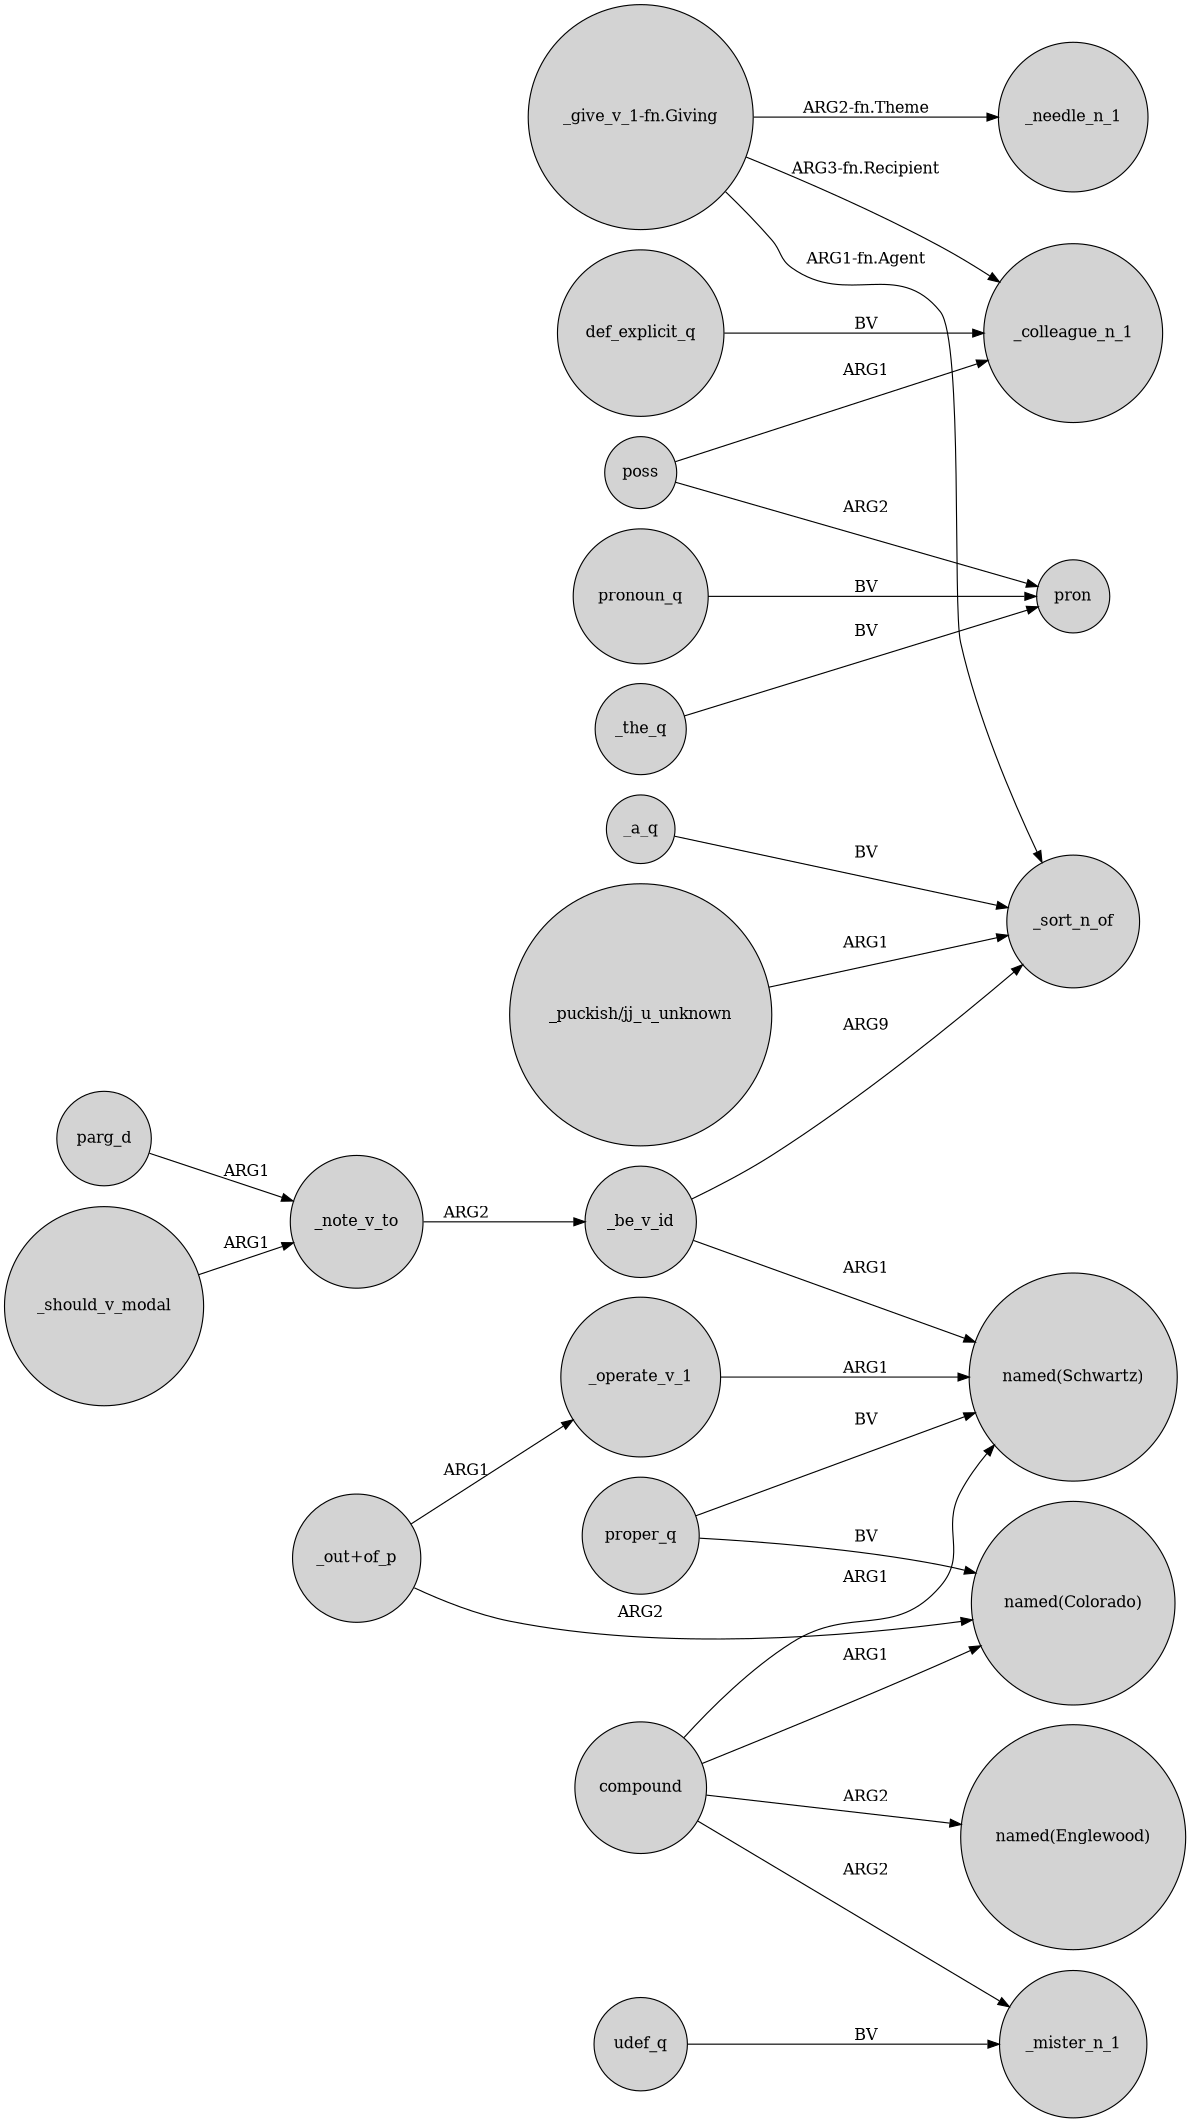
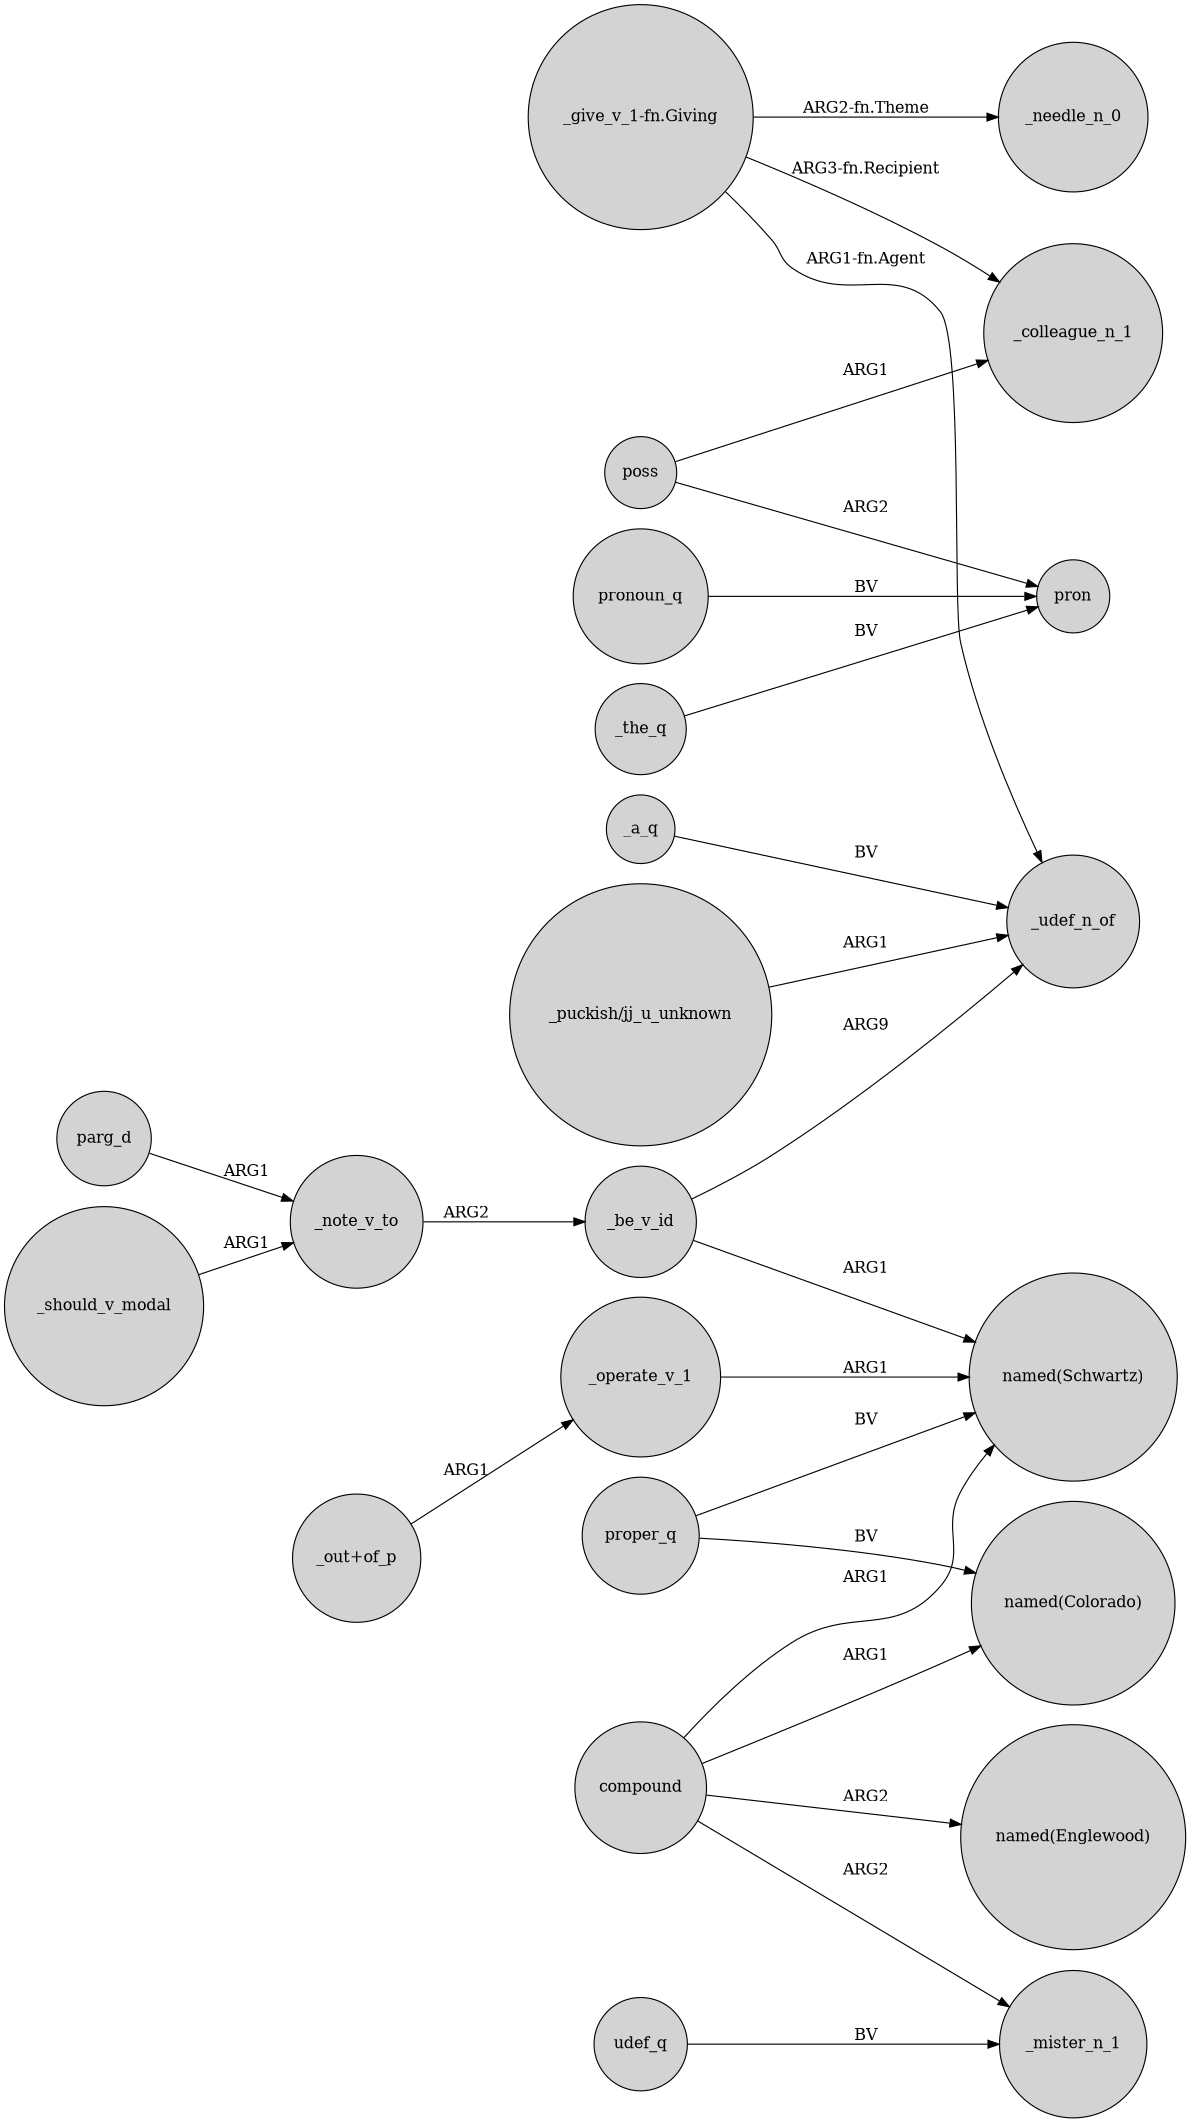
(1073, 117) -> (1073, 117)
(641, 333) -> none
(1073, 921) -> (1073, 921)
(685, 1639) -> none
